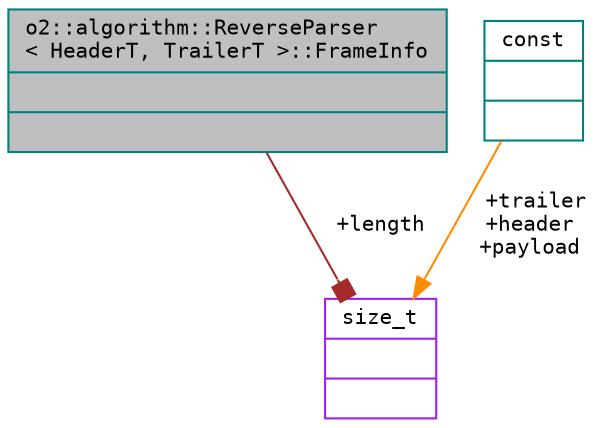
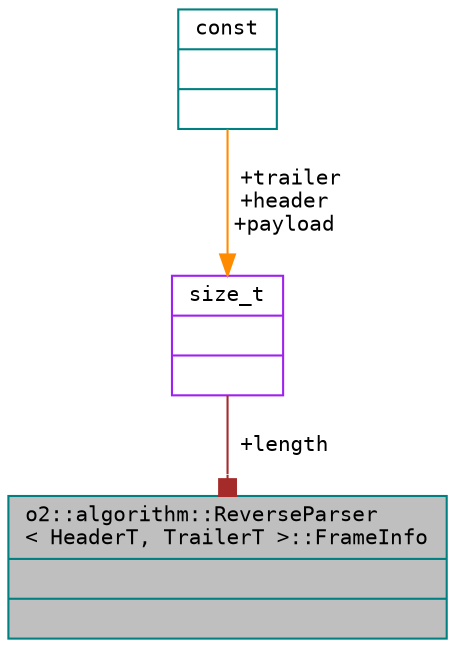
(302, 216) -> (228, 435)
